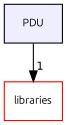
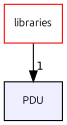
(33, 57) -> (33, 57)
